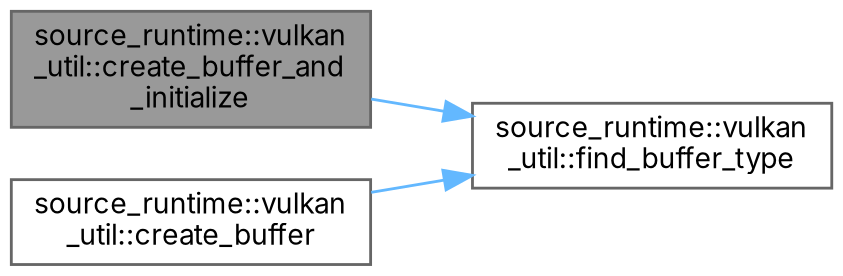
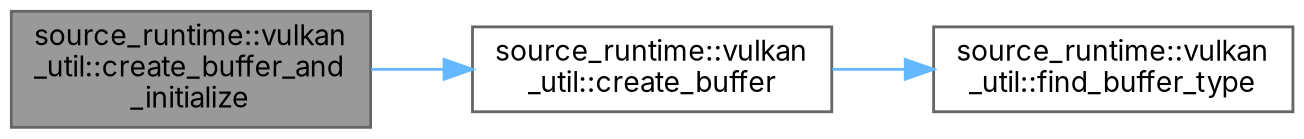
(408, 105) -> (408, 69)
